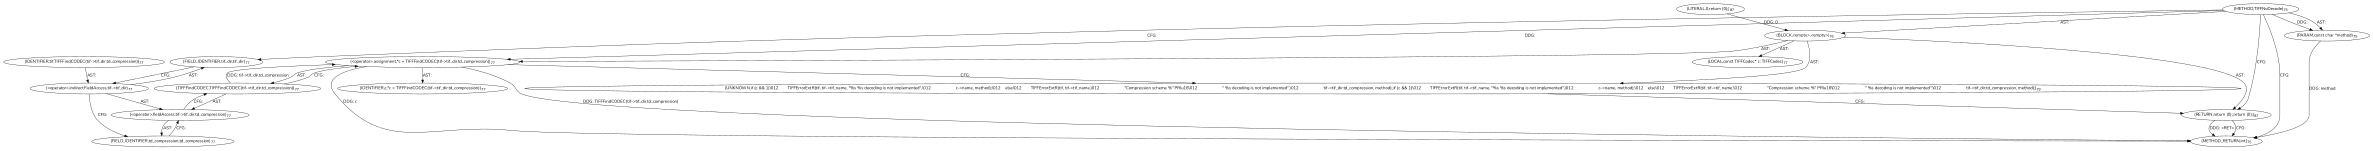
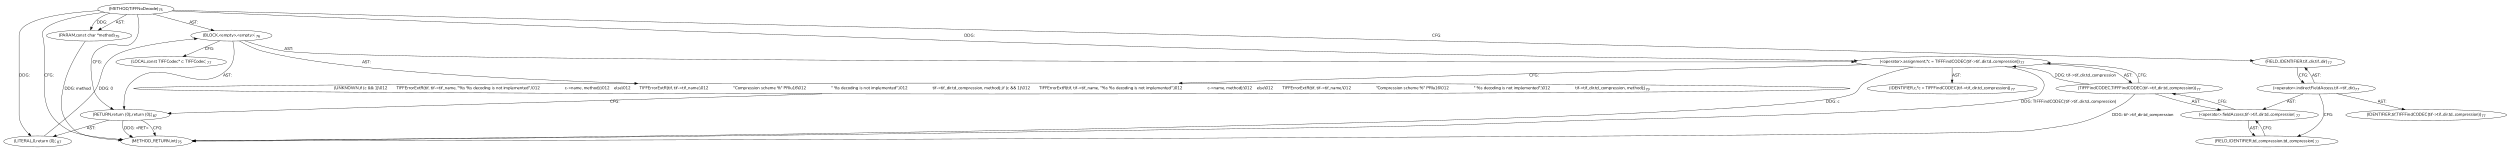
none -> (19, 42)
(1785, 49) -> (210, 49)
(86, 74) -> (2369, 101)
none -> (82, 128)
none -> (1169, 138)
